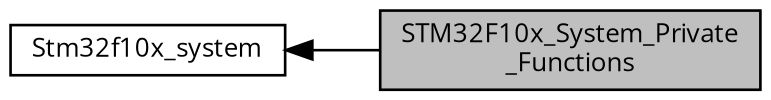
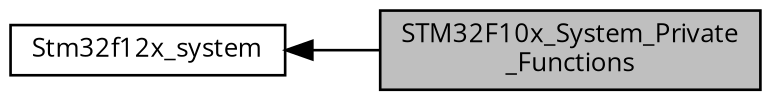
(148, 50) -> (148, 50)
